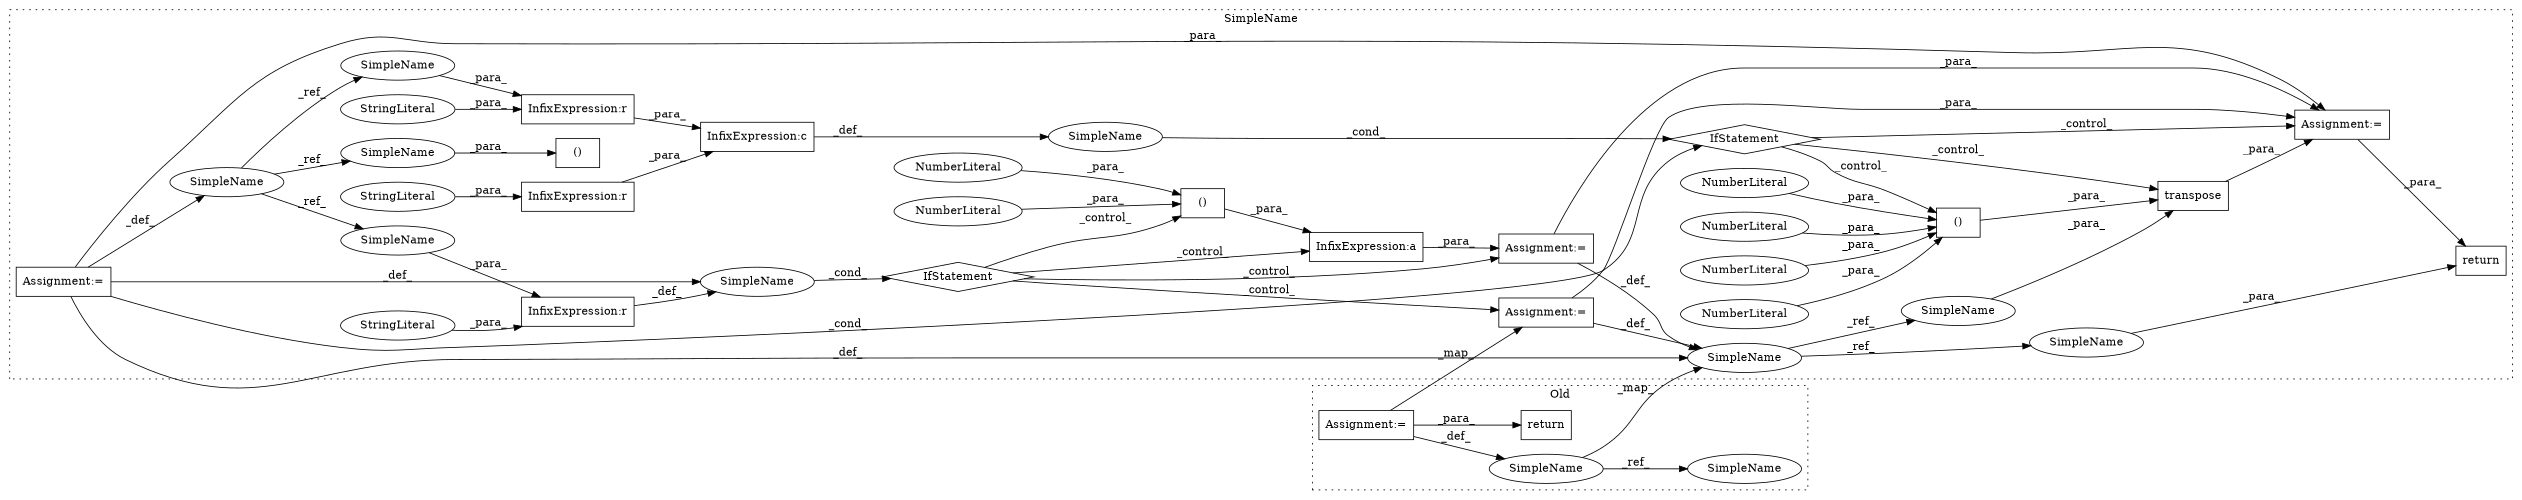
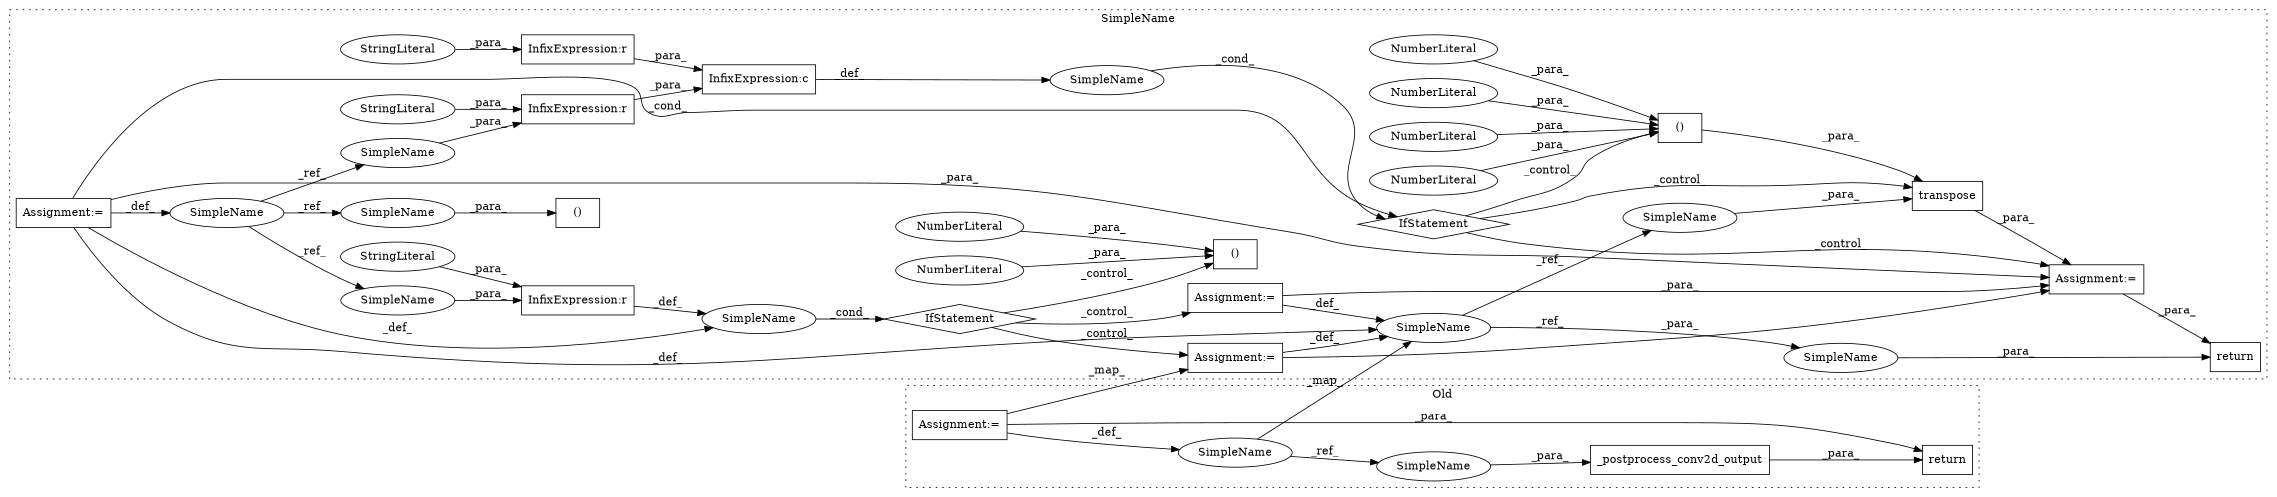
(1366, 247) -> none
none -> (1680, 460)
